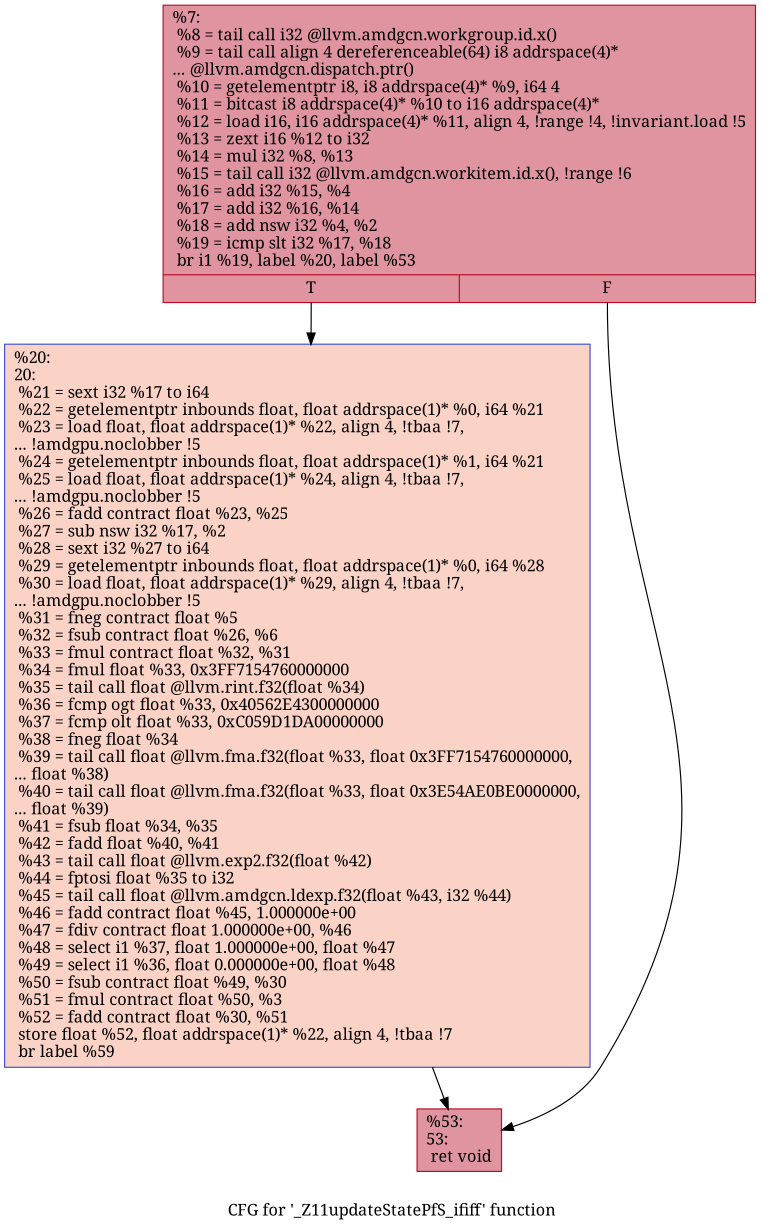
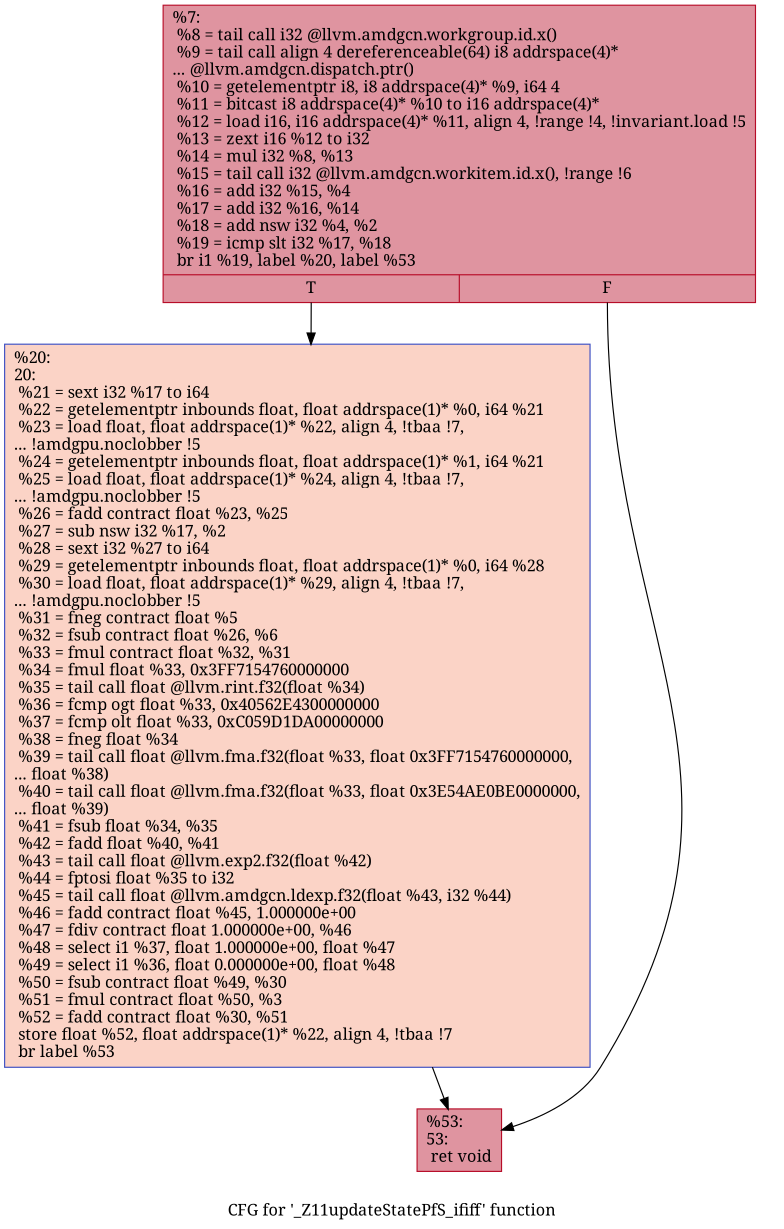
(65, 1052) -> (65, 1052)
